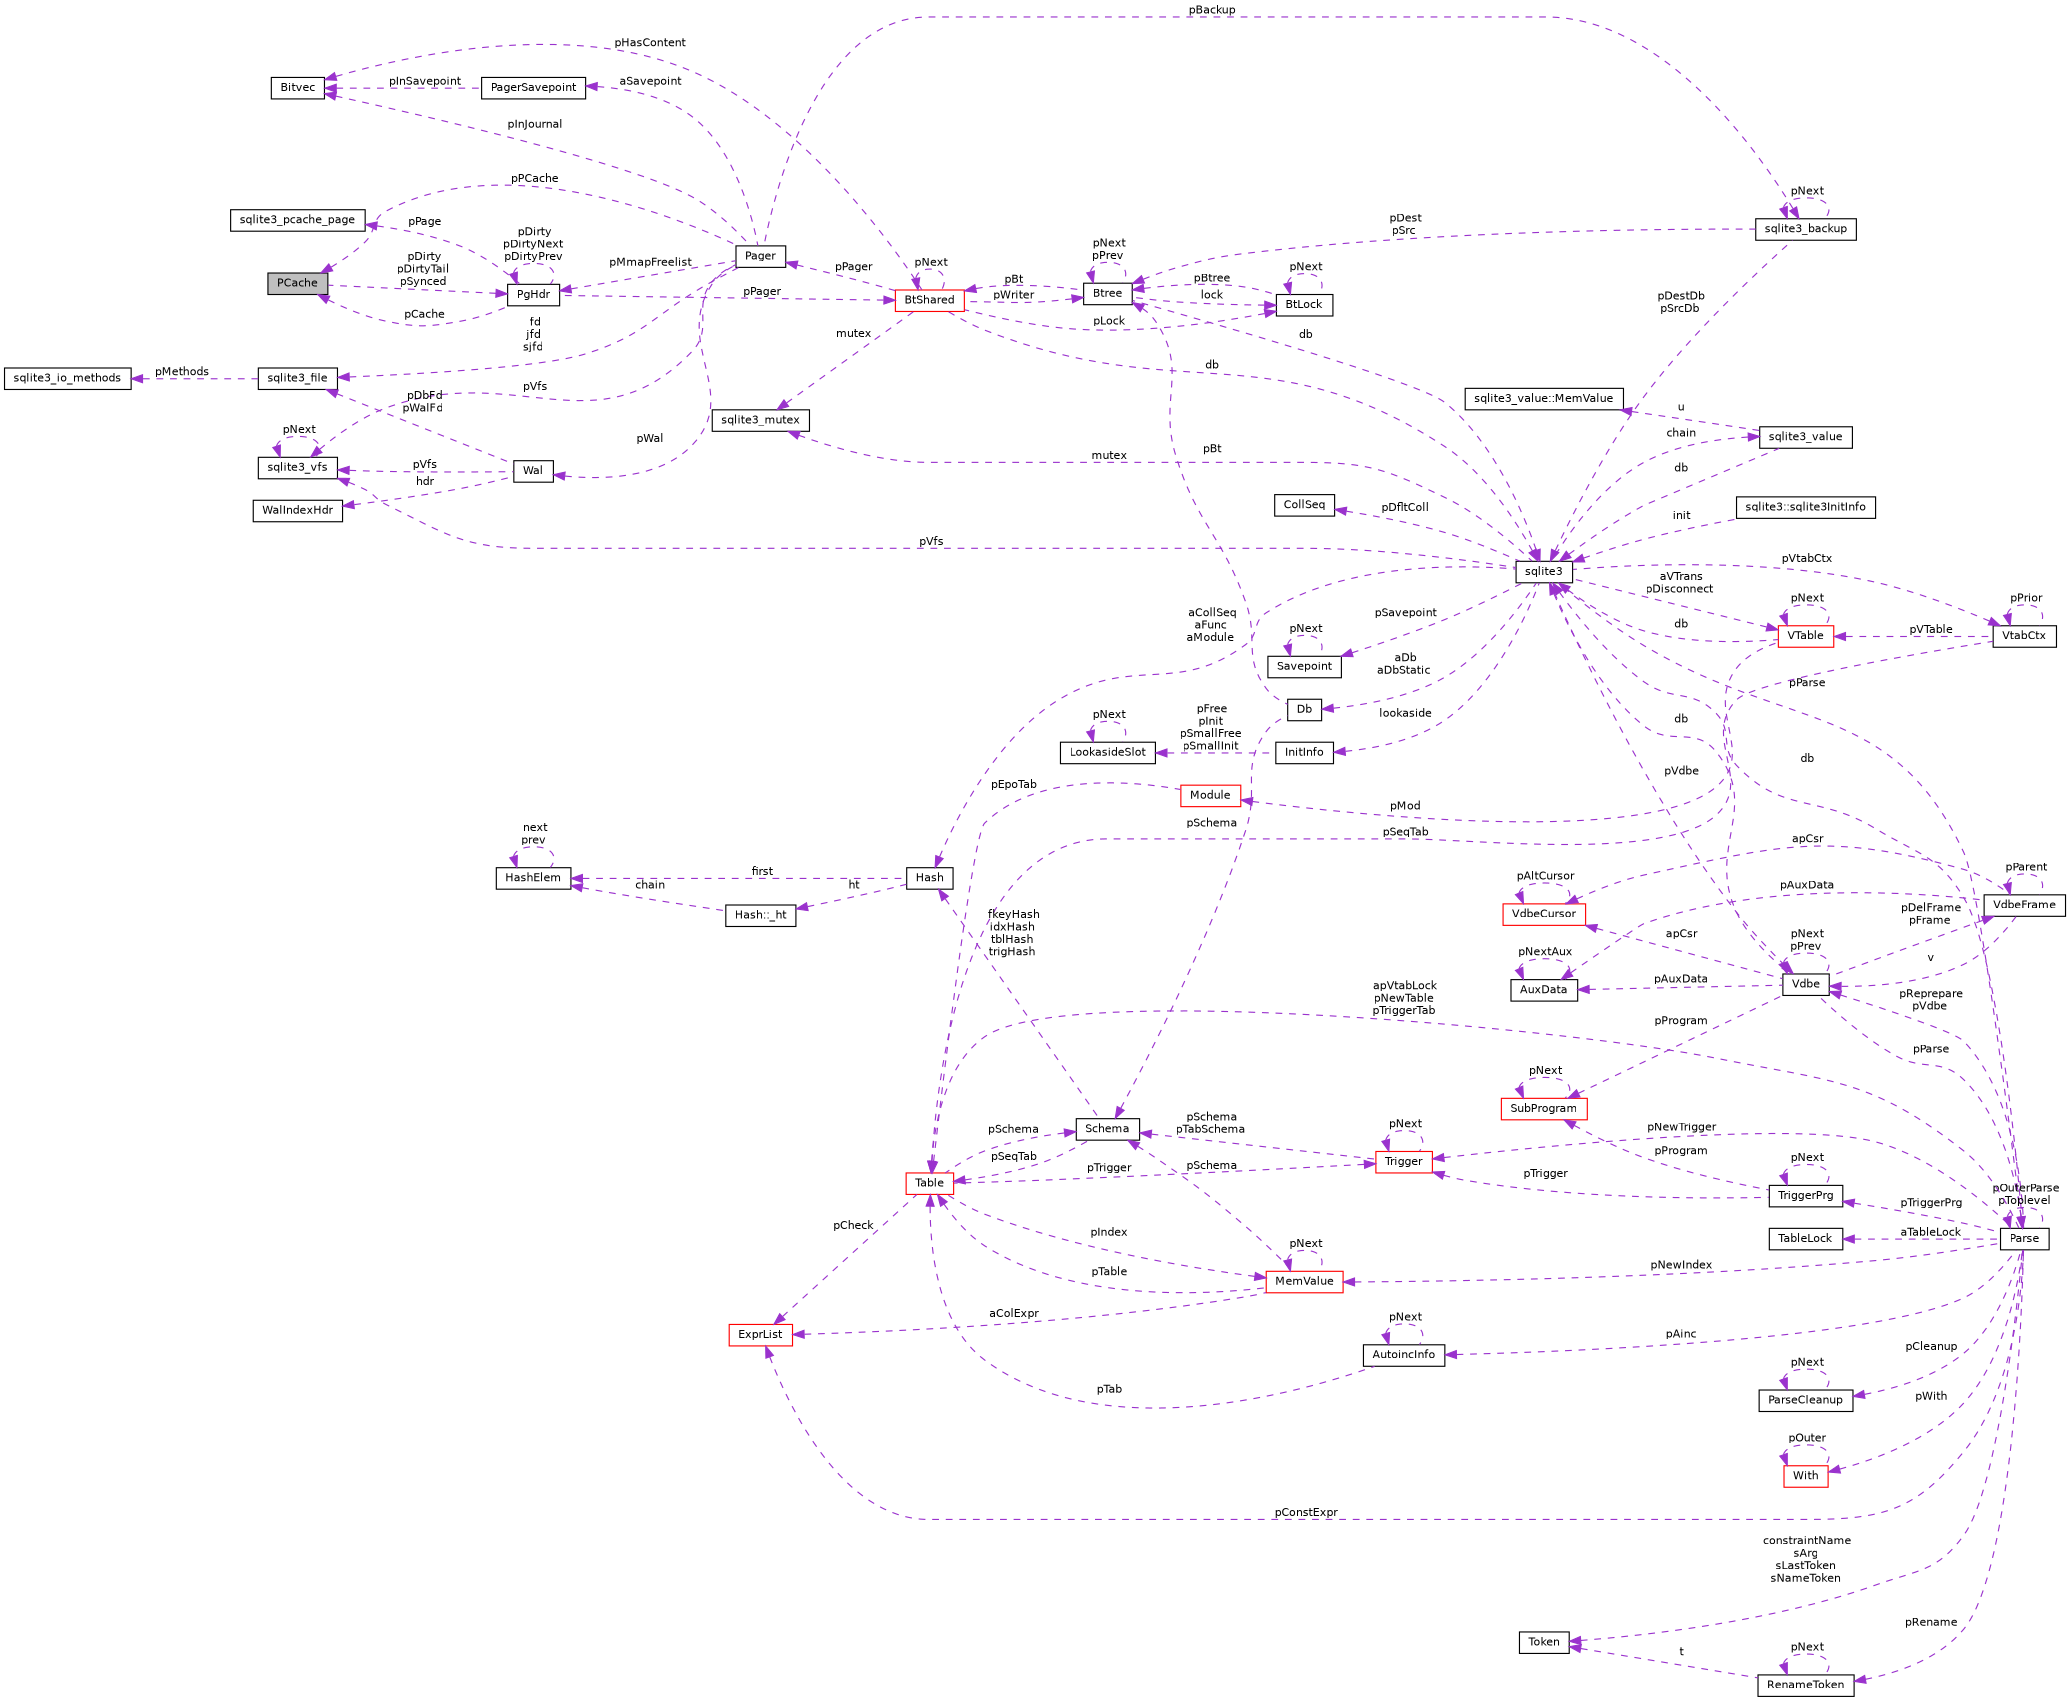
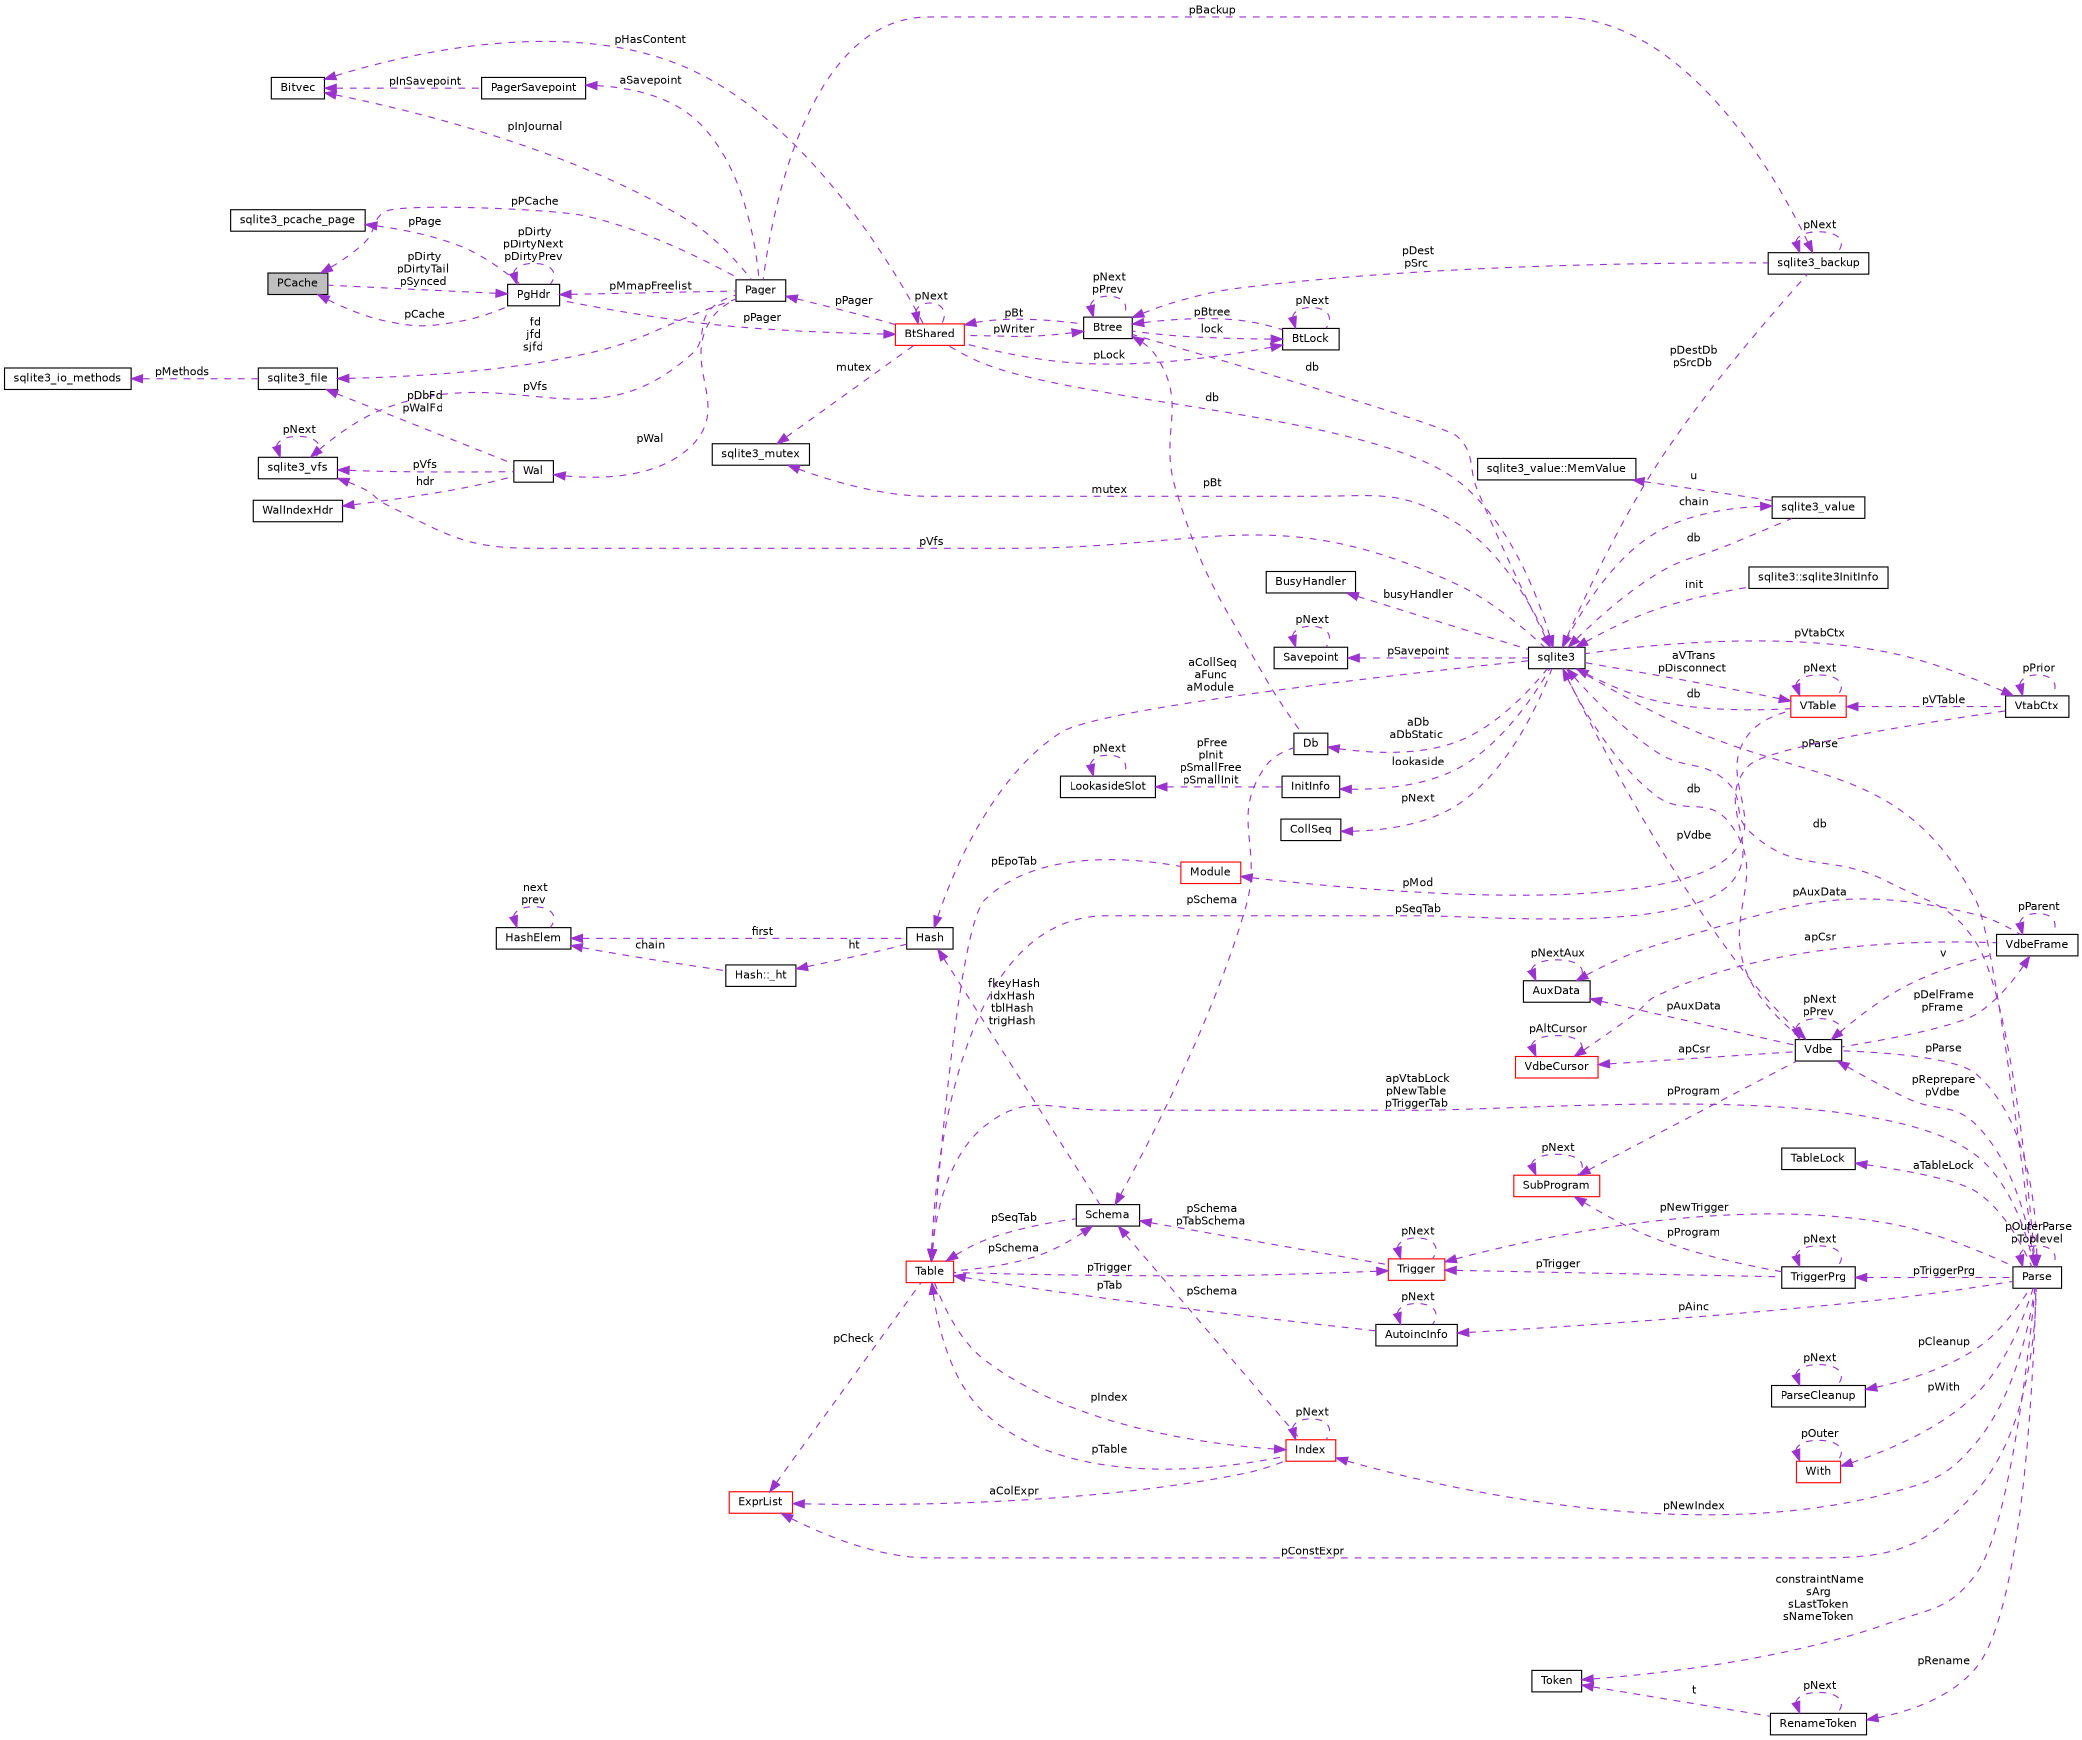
(1404, 508) -> (1417, 799)
none -> (1311, 582)
(1305, 1282) -> (1311, 1451)
